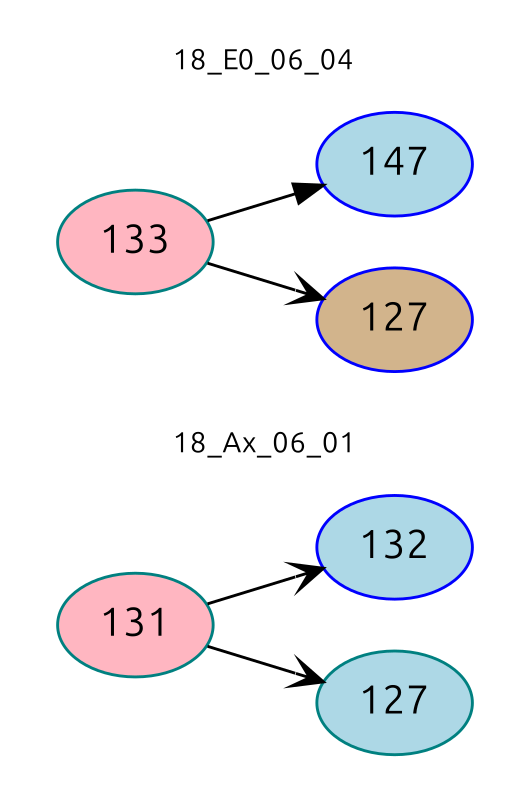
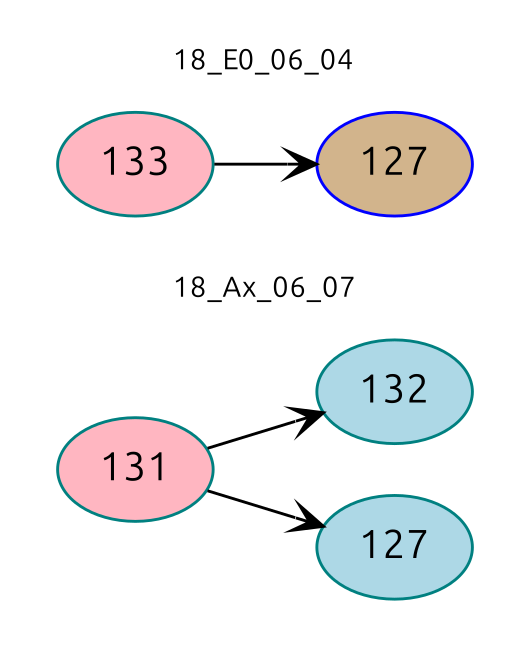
(395, 164) -> none
(265, 445) -> (265, 289)
(395, 547) -> (395, 392)
